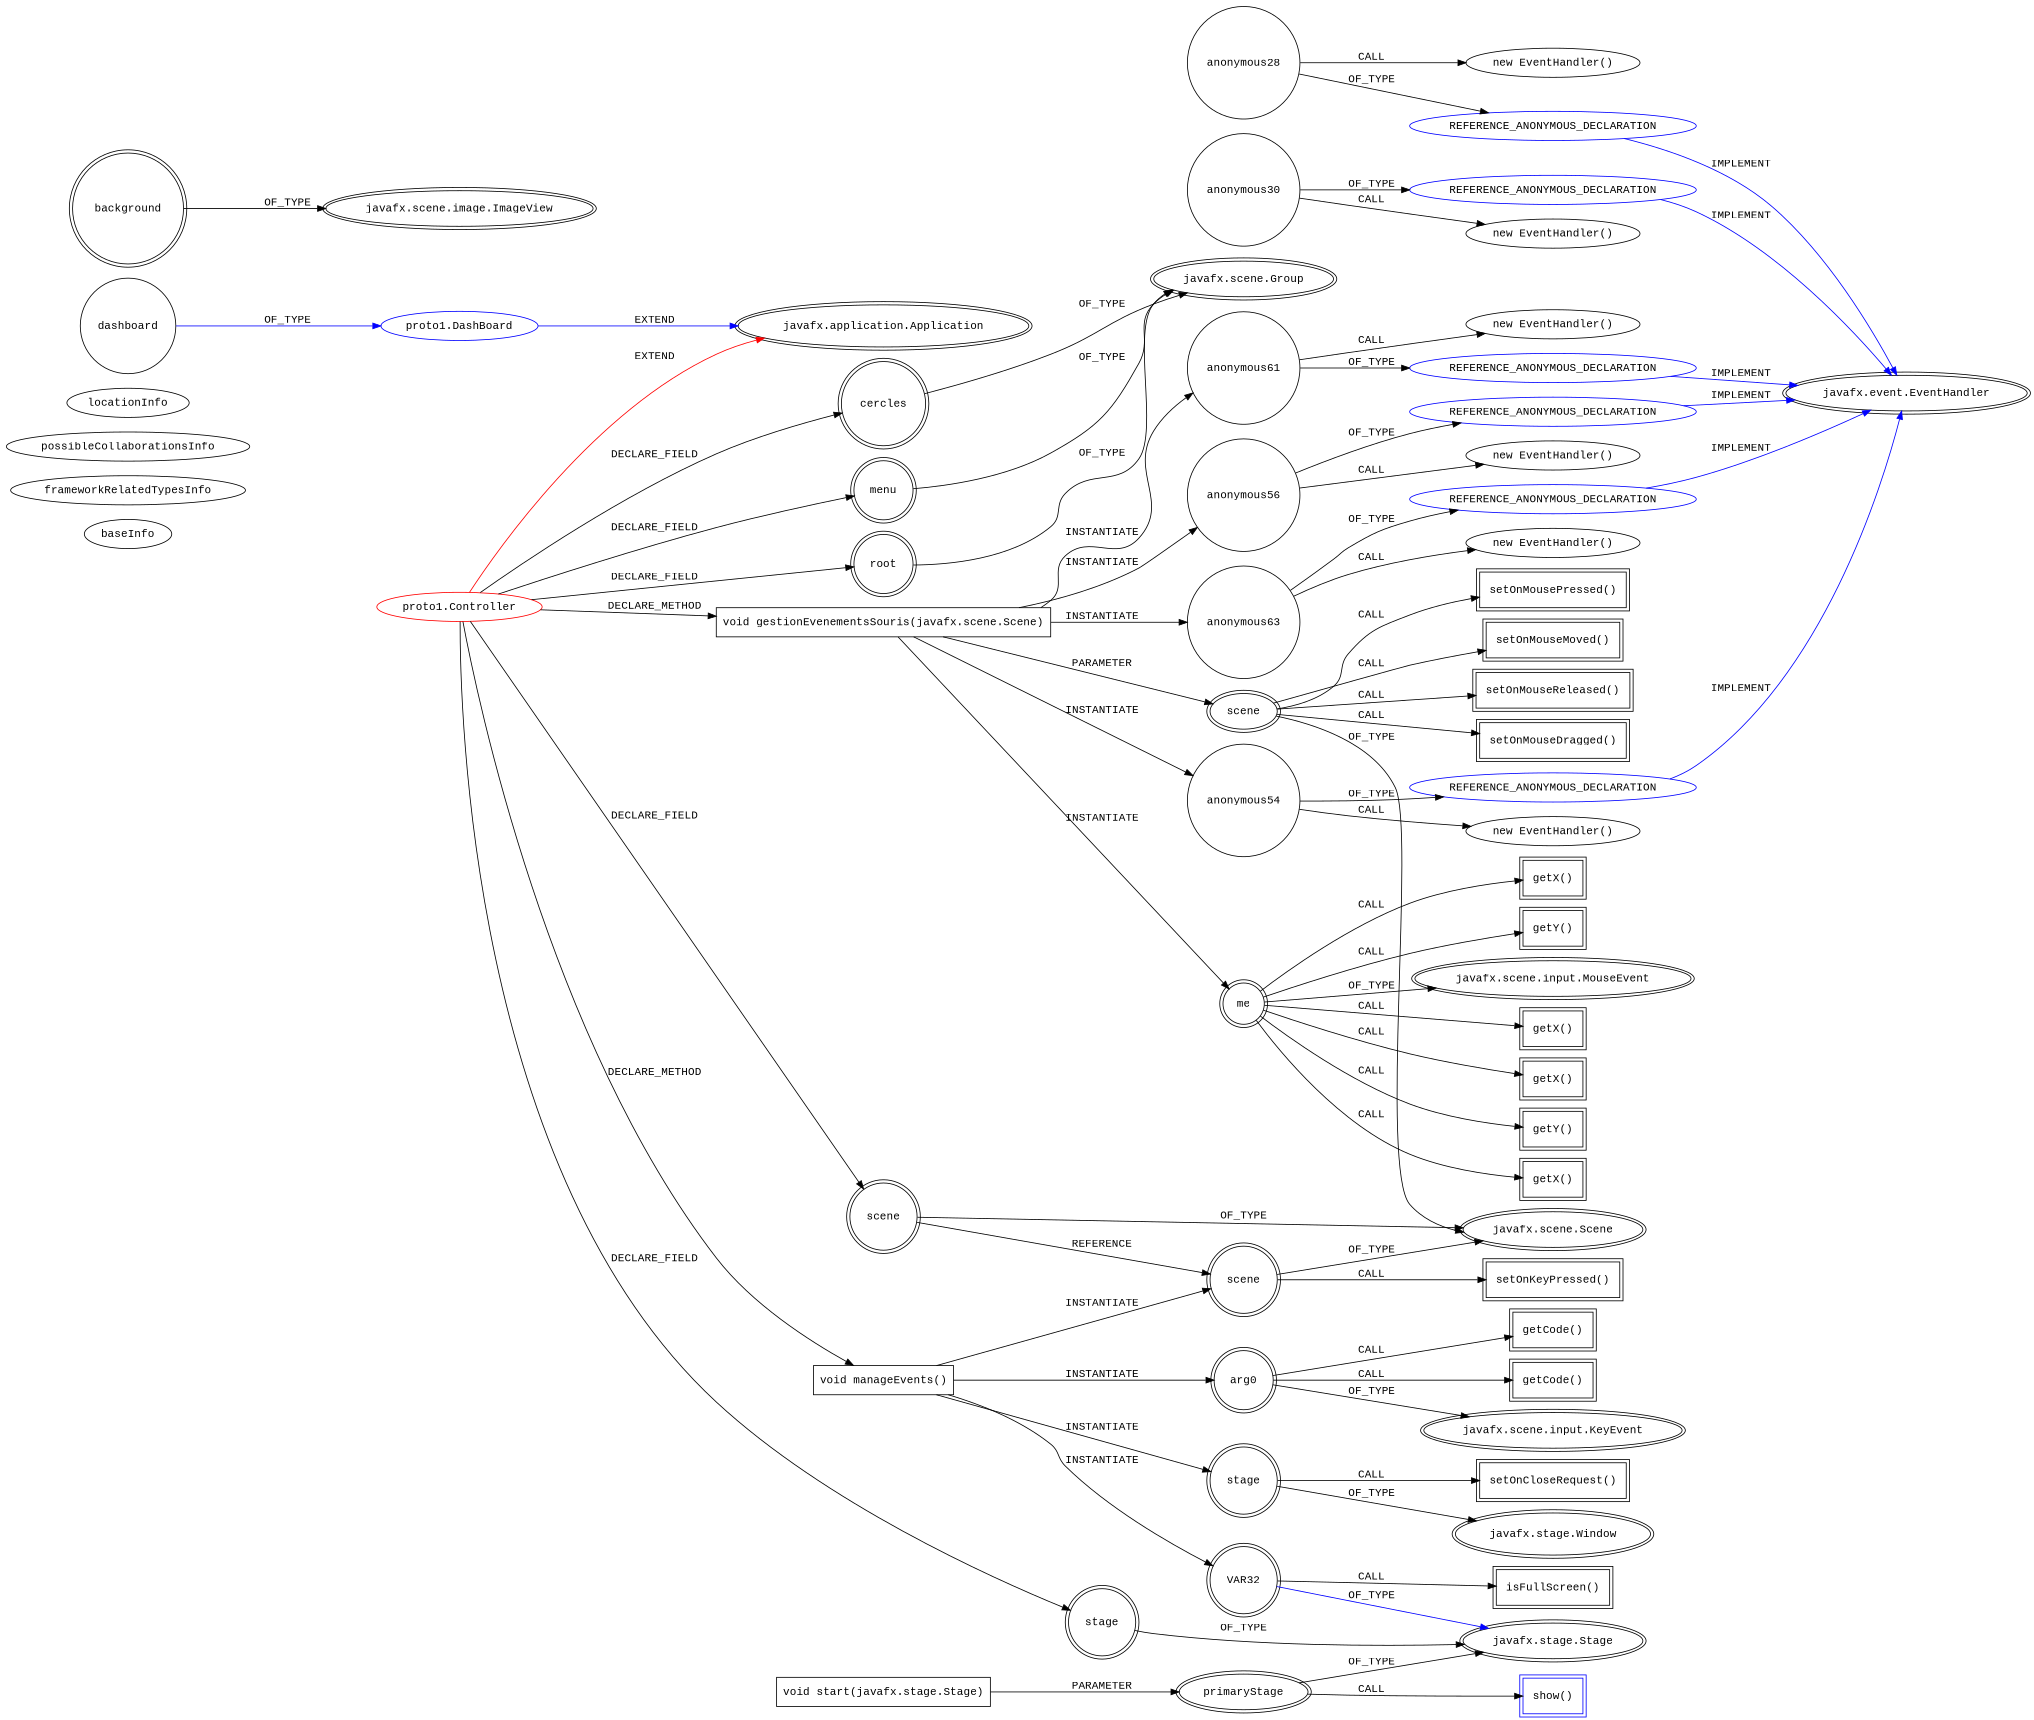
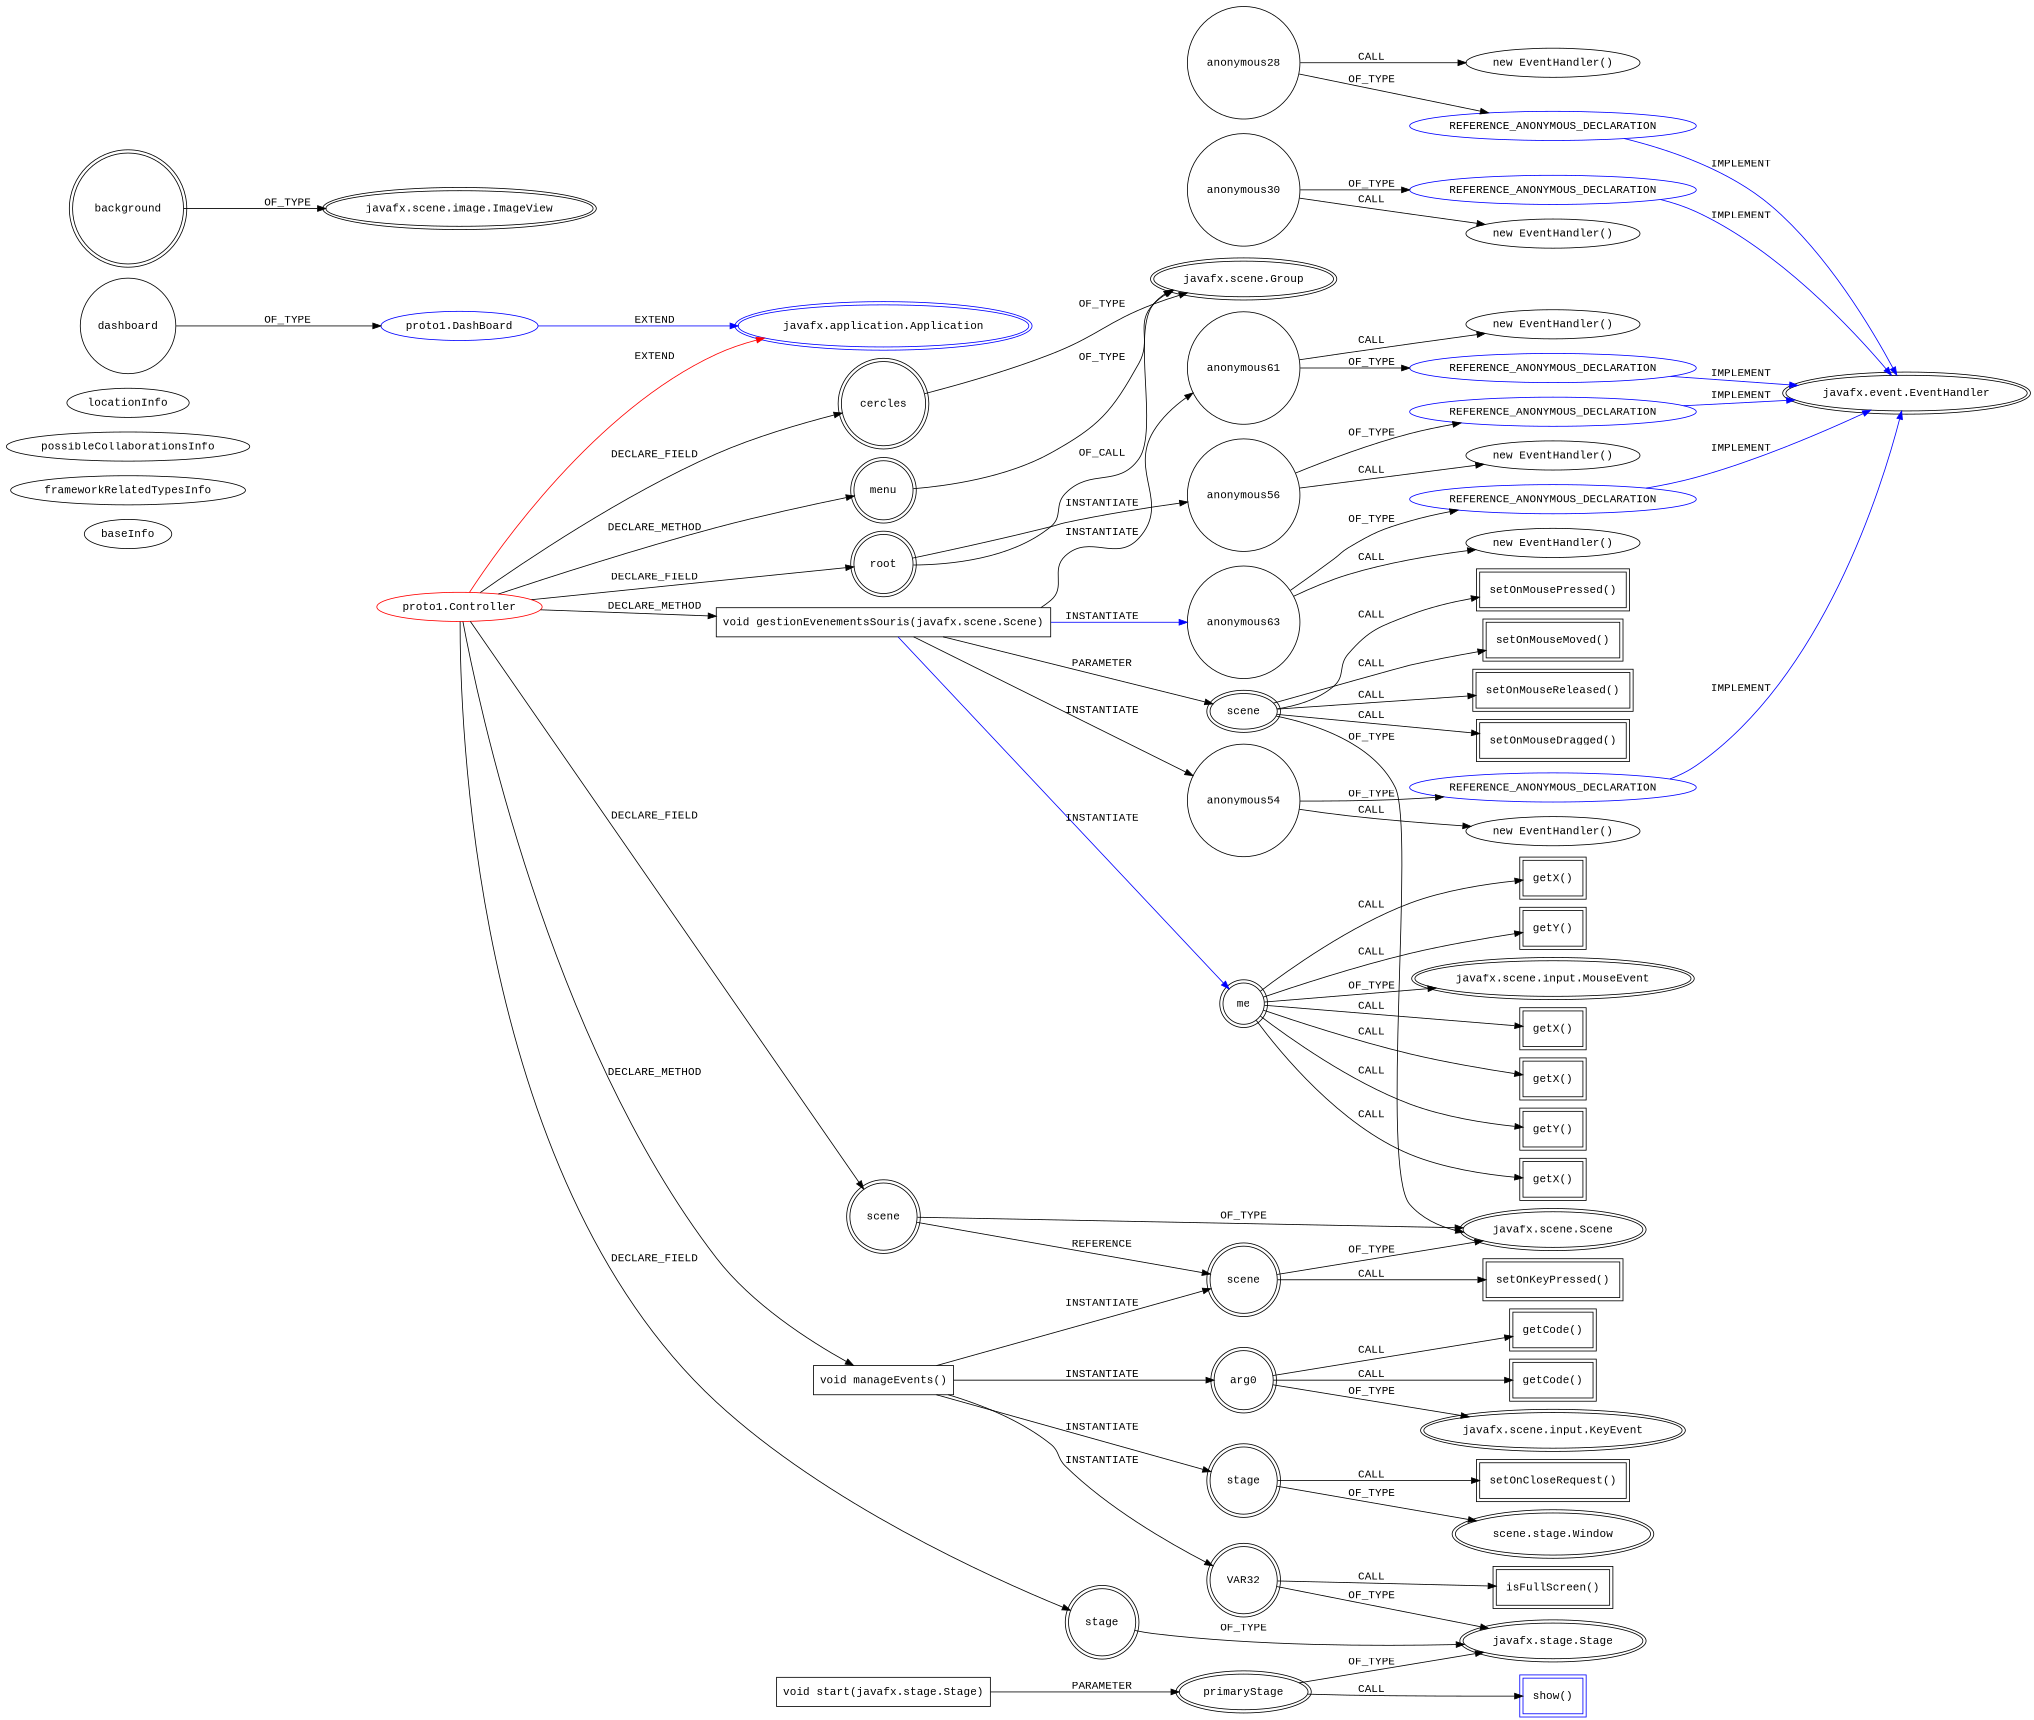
(274, 326) -> (274, 326)
(883, 326) -> (883, 326)
(1102, 453) -> (1102, 453)
(655, 527) -> (655, 527)
(1110, 581) -> (1032, 531)
(1115, 622) -> (1115, 622)
(1061, 810) -> (1061, 810)
(1553, 1534) -> (1553, 1534)
(1379, 1607) -> (1379, 1607)
